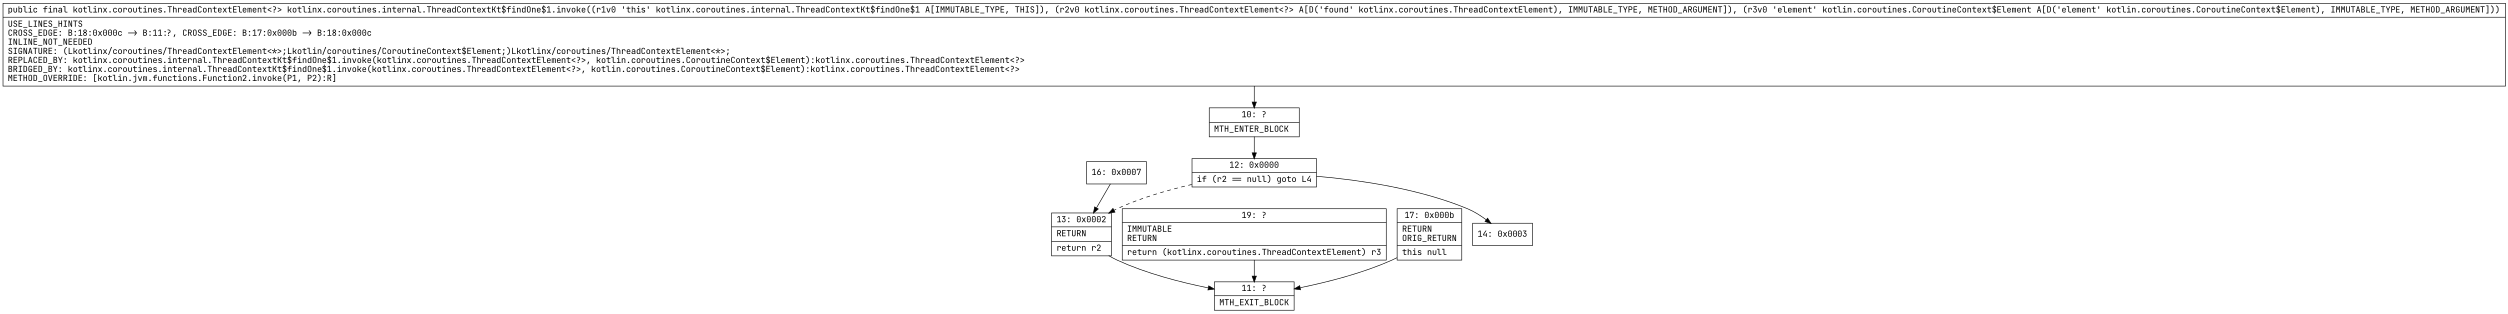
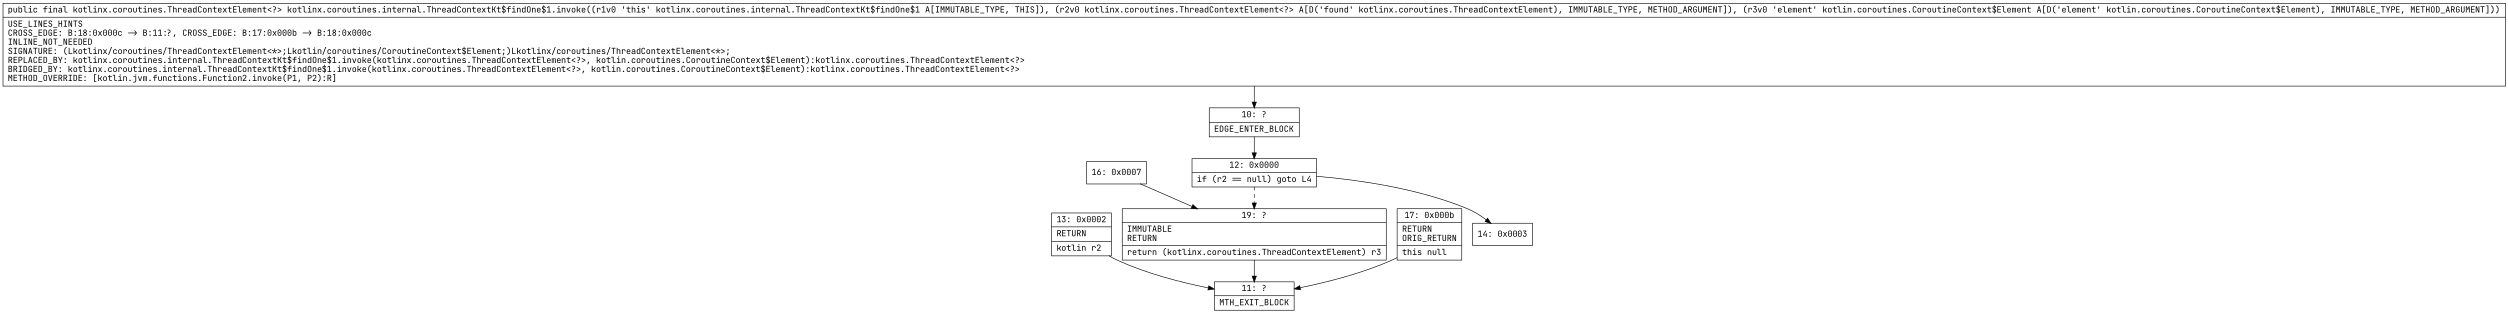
(1252, 129) -> (1254, 129)
(1152, 195) -> (1254, 195)
(1103, 196) -> (1166, 195)
(1079, 248) -> (1079, 248)
